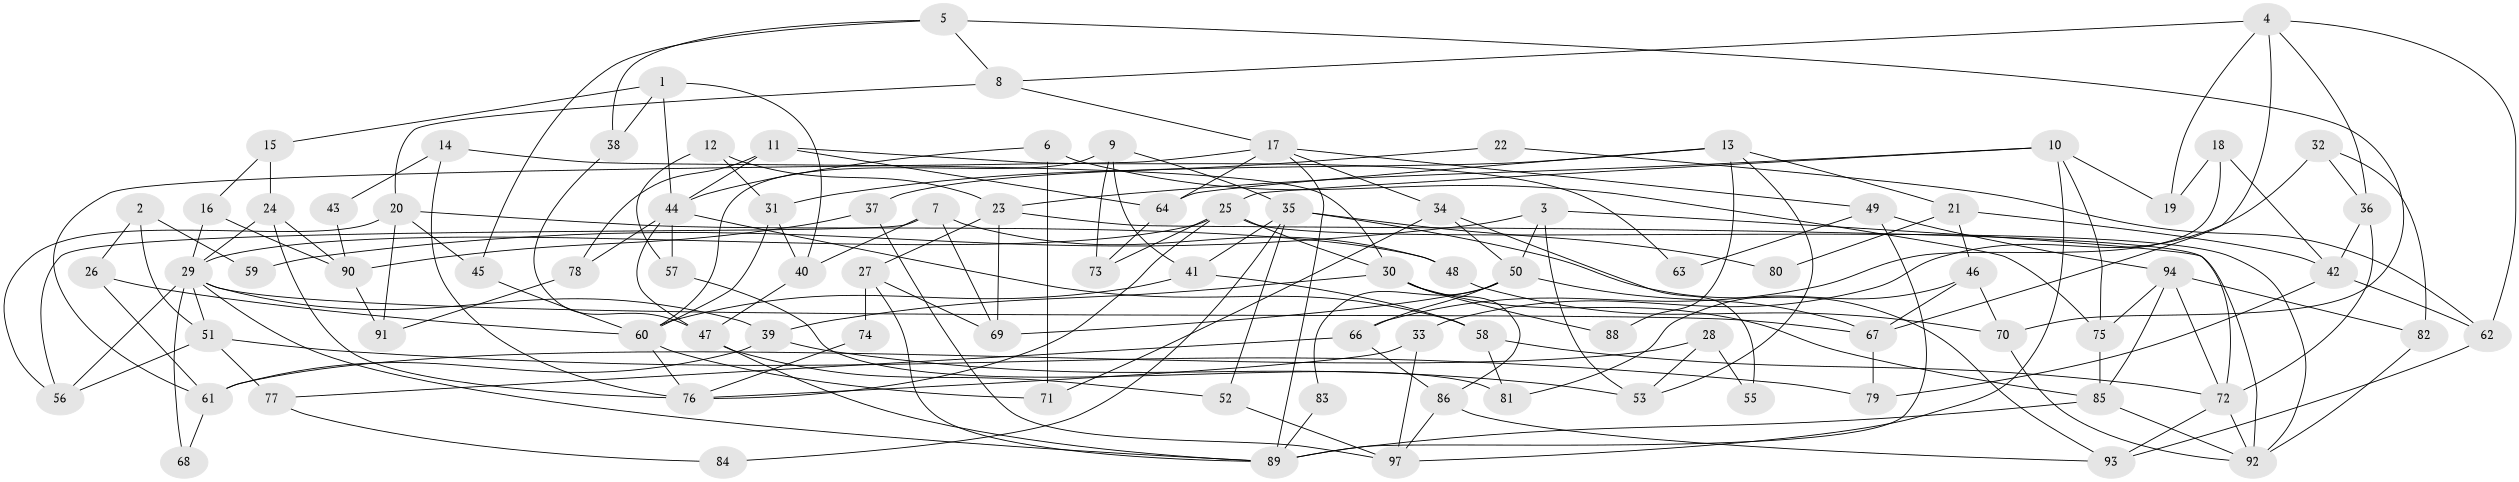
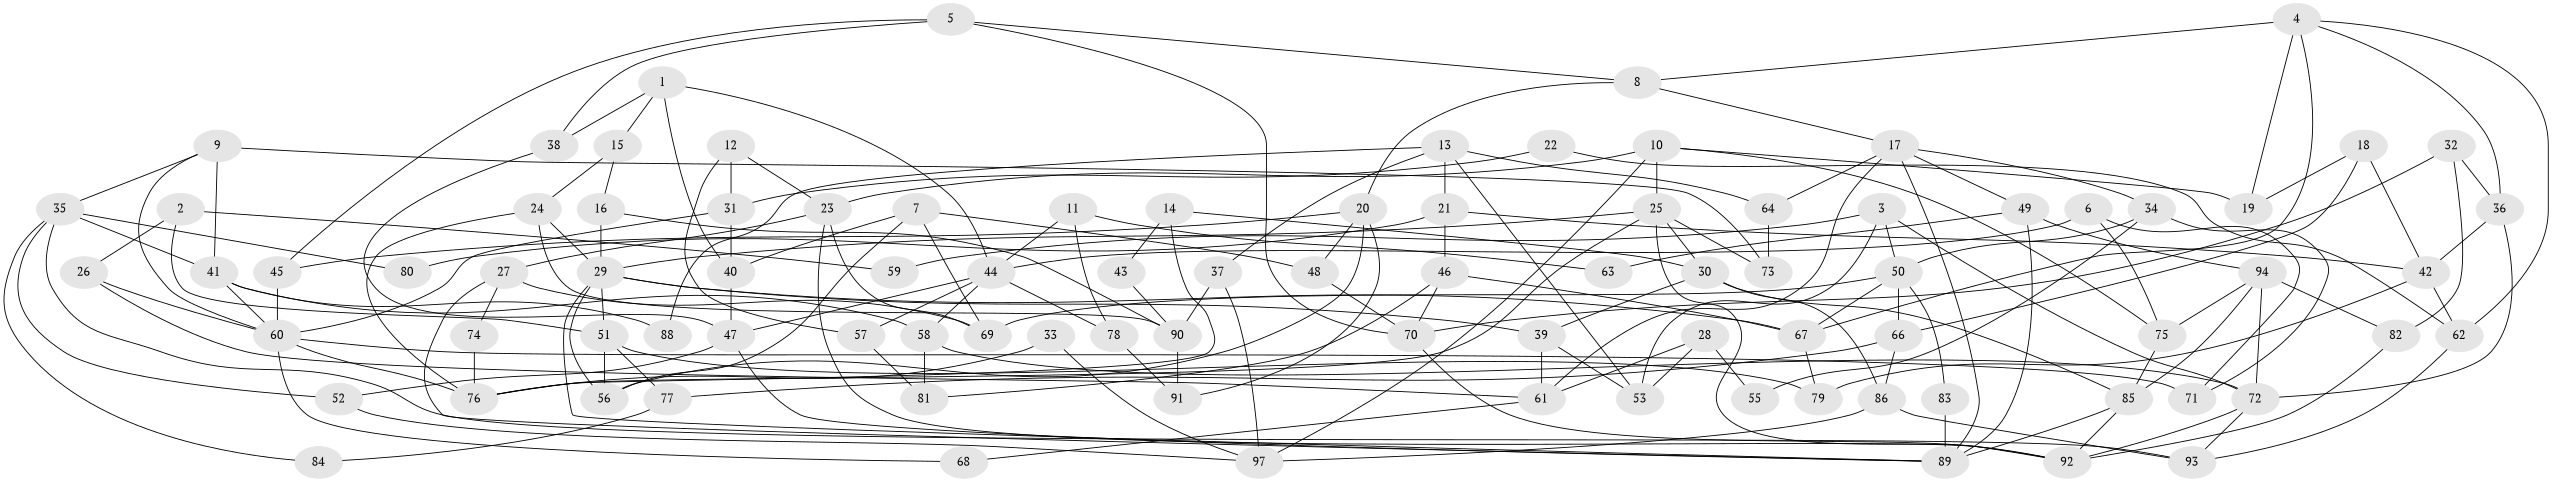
(951, 175) -> none
(1886, 284) -> (1995, 288)
(1498, 309) -> (441, 304)
(174, 371) -> (586, 451)
